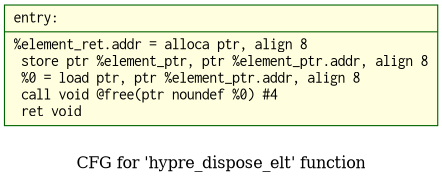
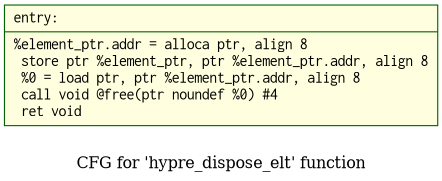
(161, 45) -> (161, 45)
